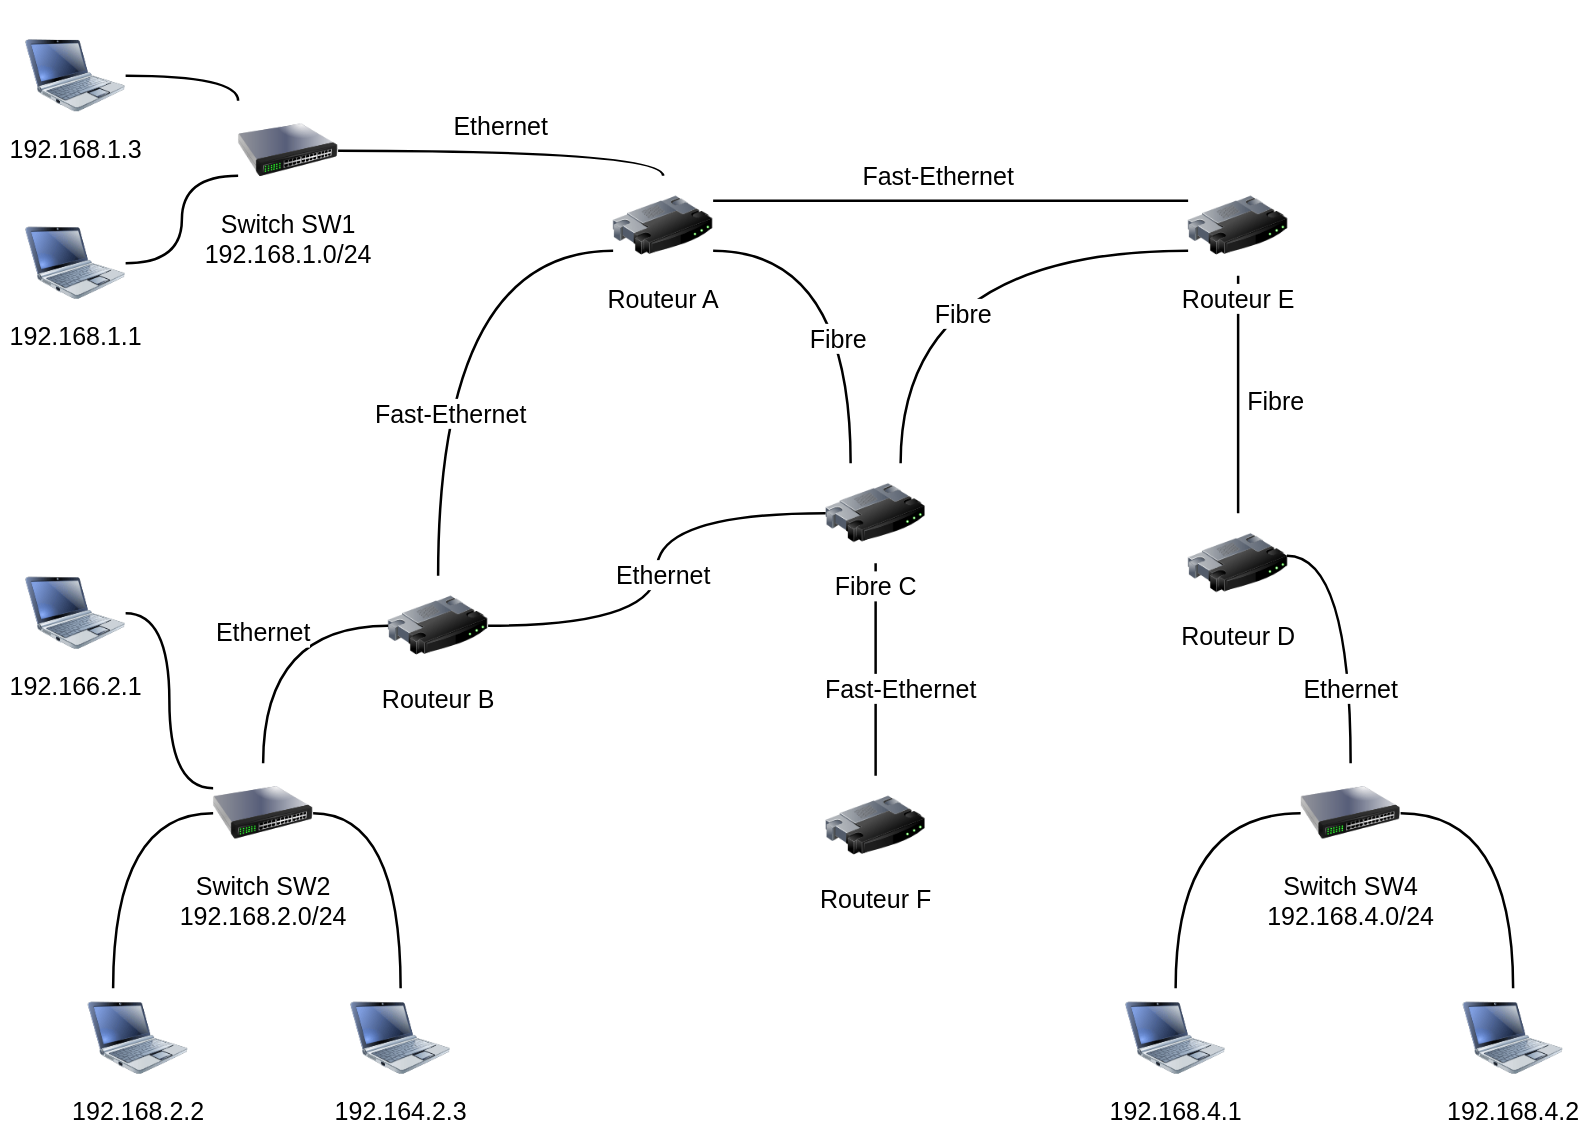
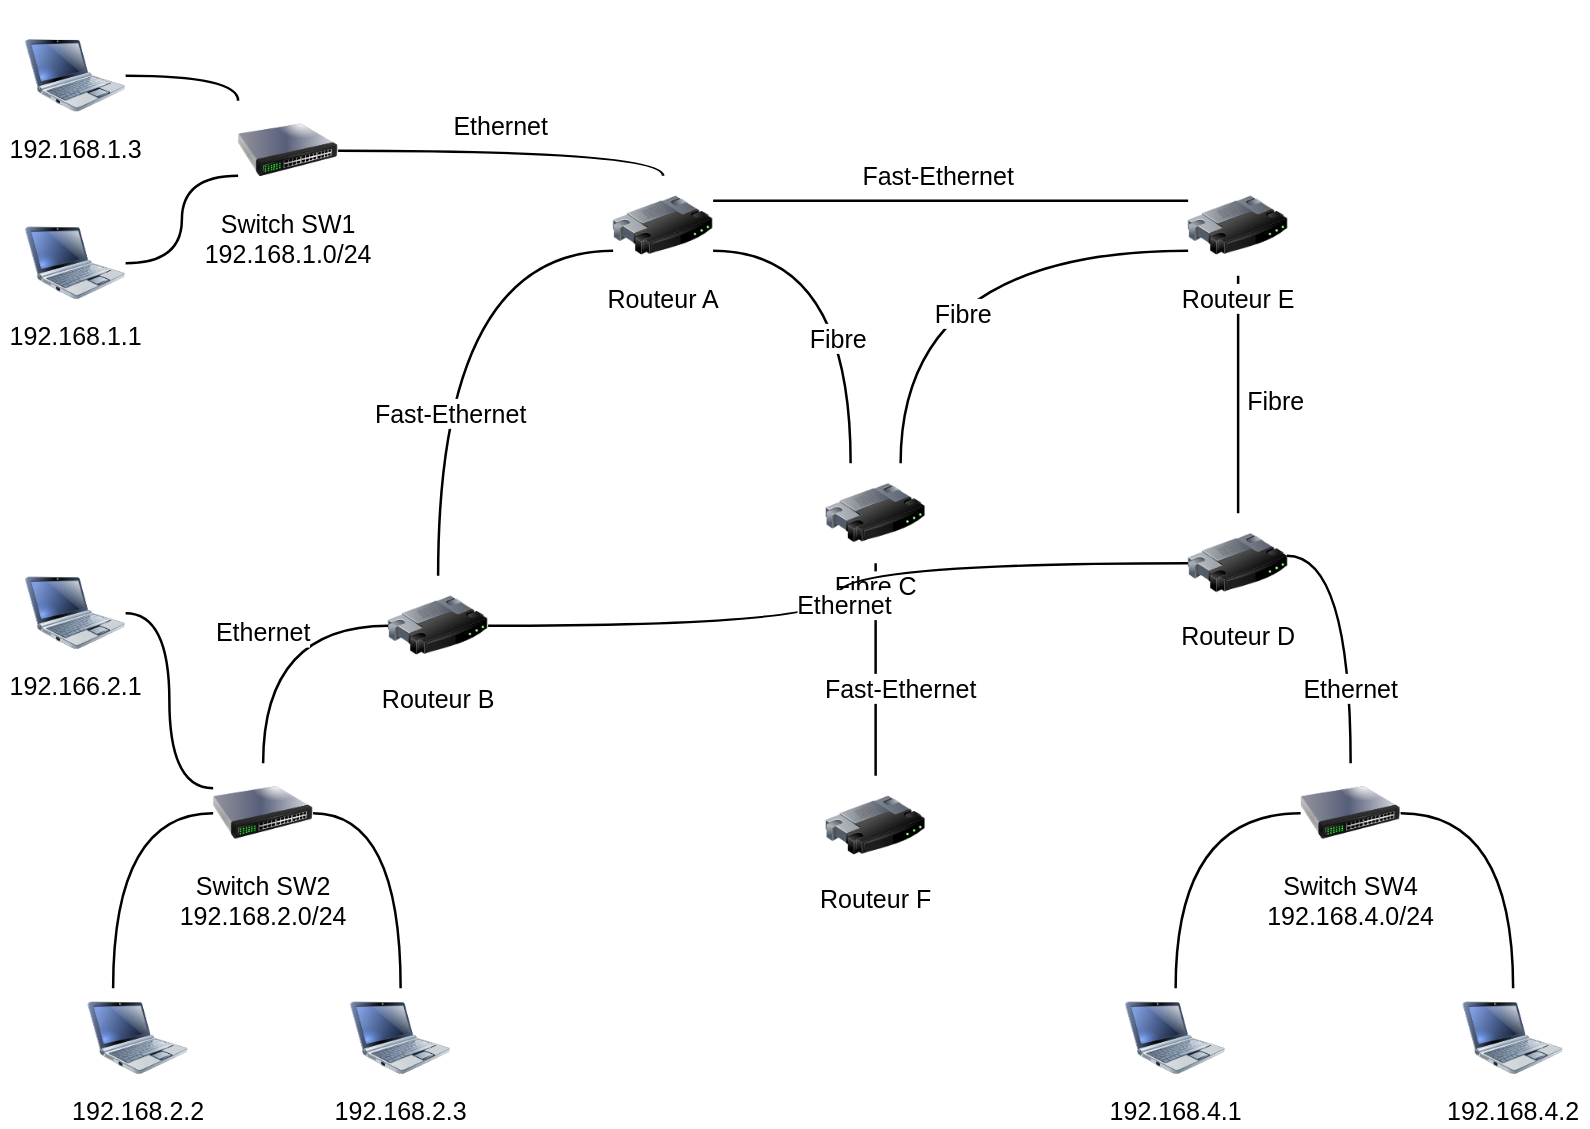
(660, 556) -> (848, 585)
(401, 1112) -> (401, 1112)
